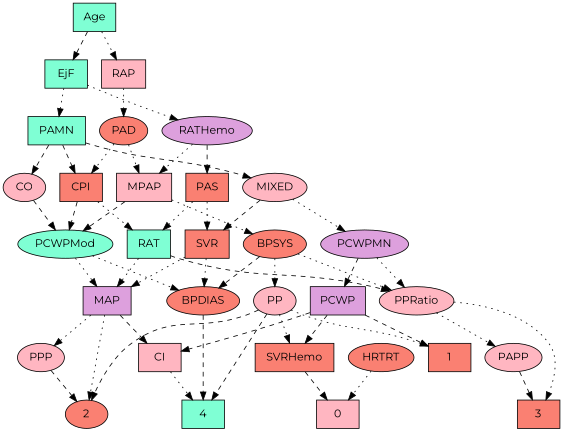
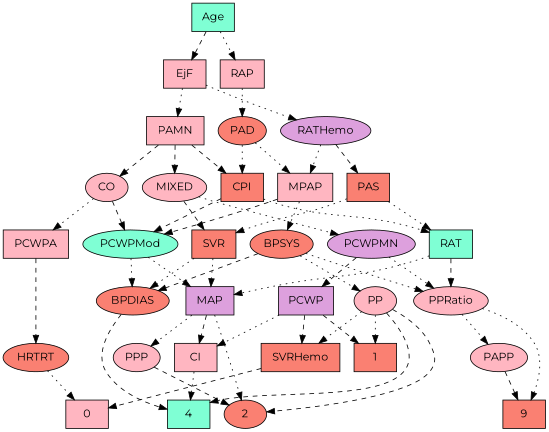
(66, 74) -> (185, 74)
(57, 131) -> (175, 131)
none -> (36, 244)
(250, 332) -> (252, 329)
(539, 414) -> (524, 414)
